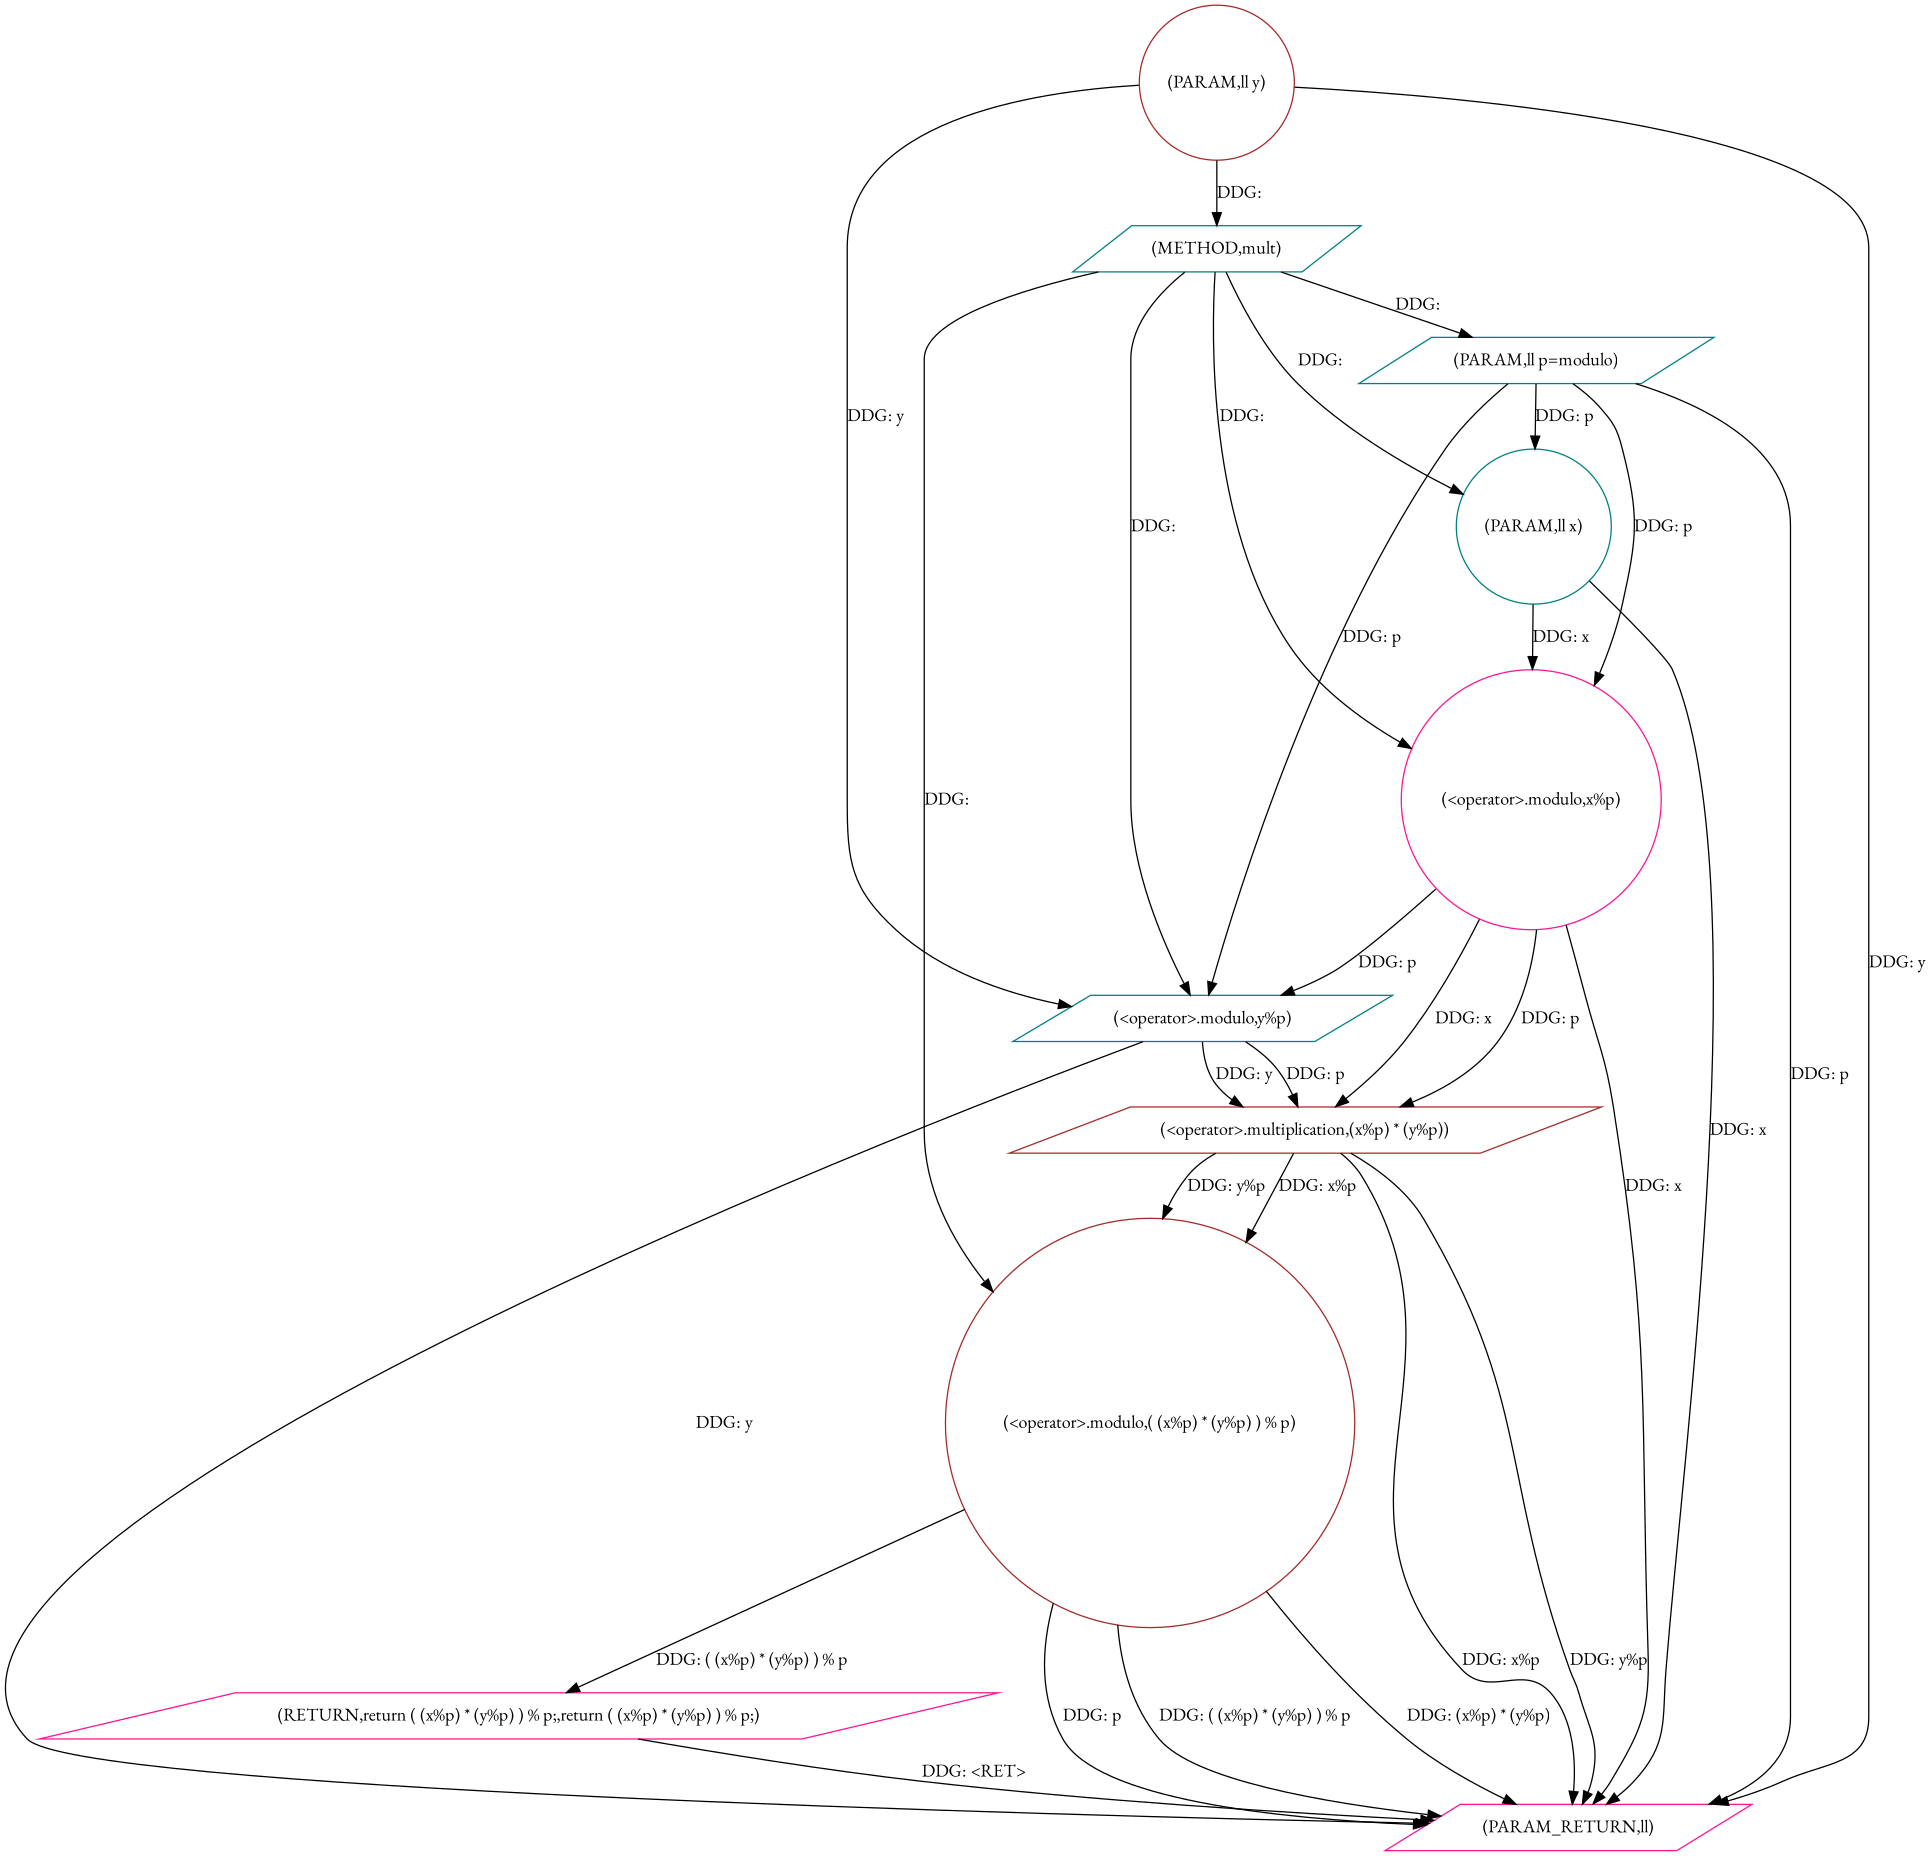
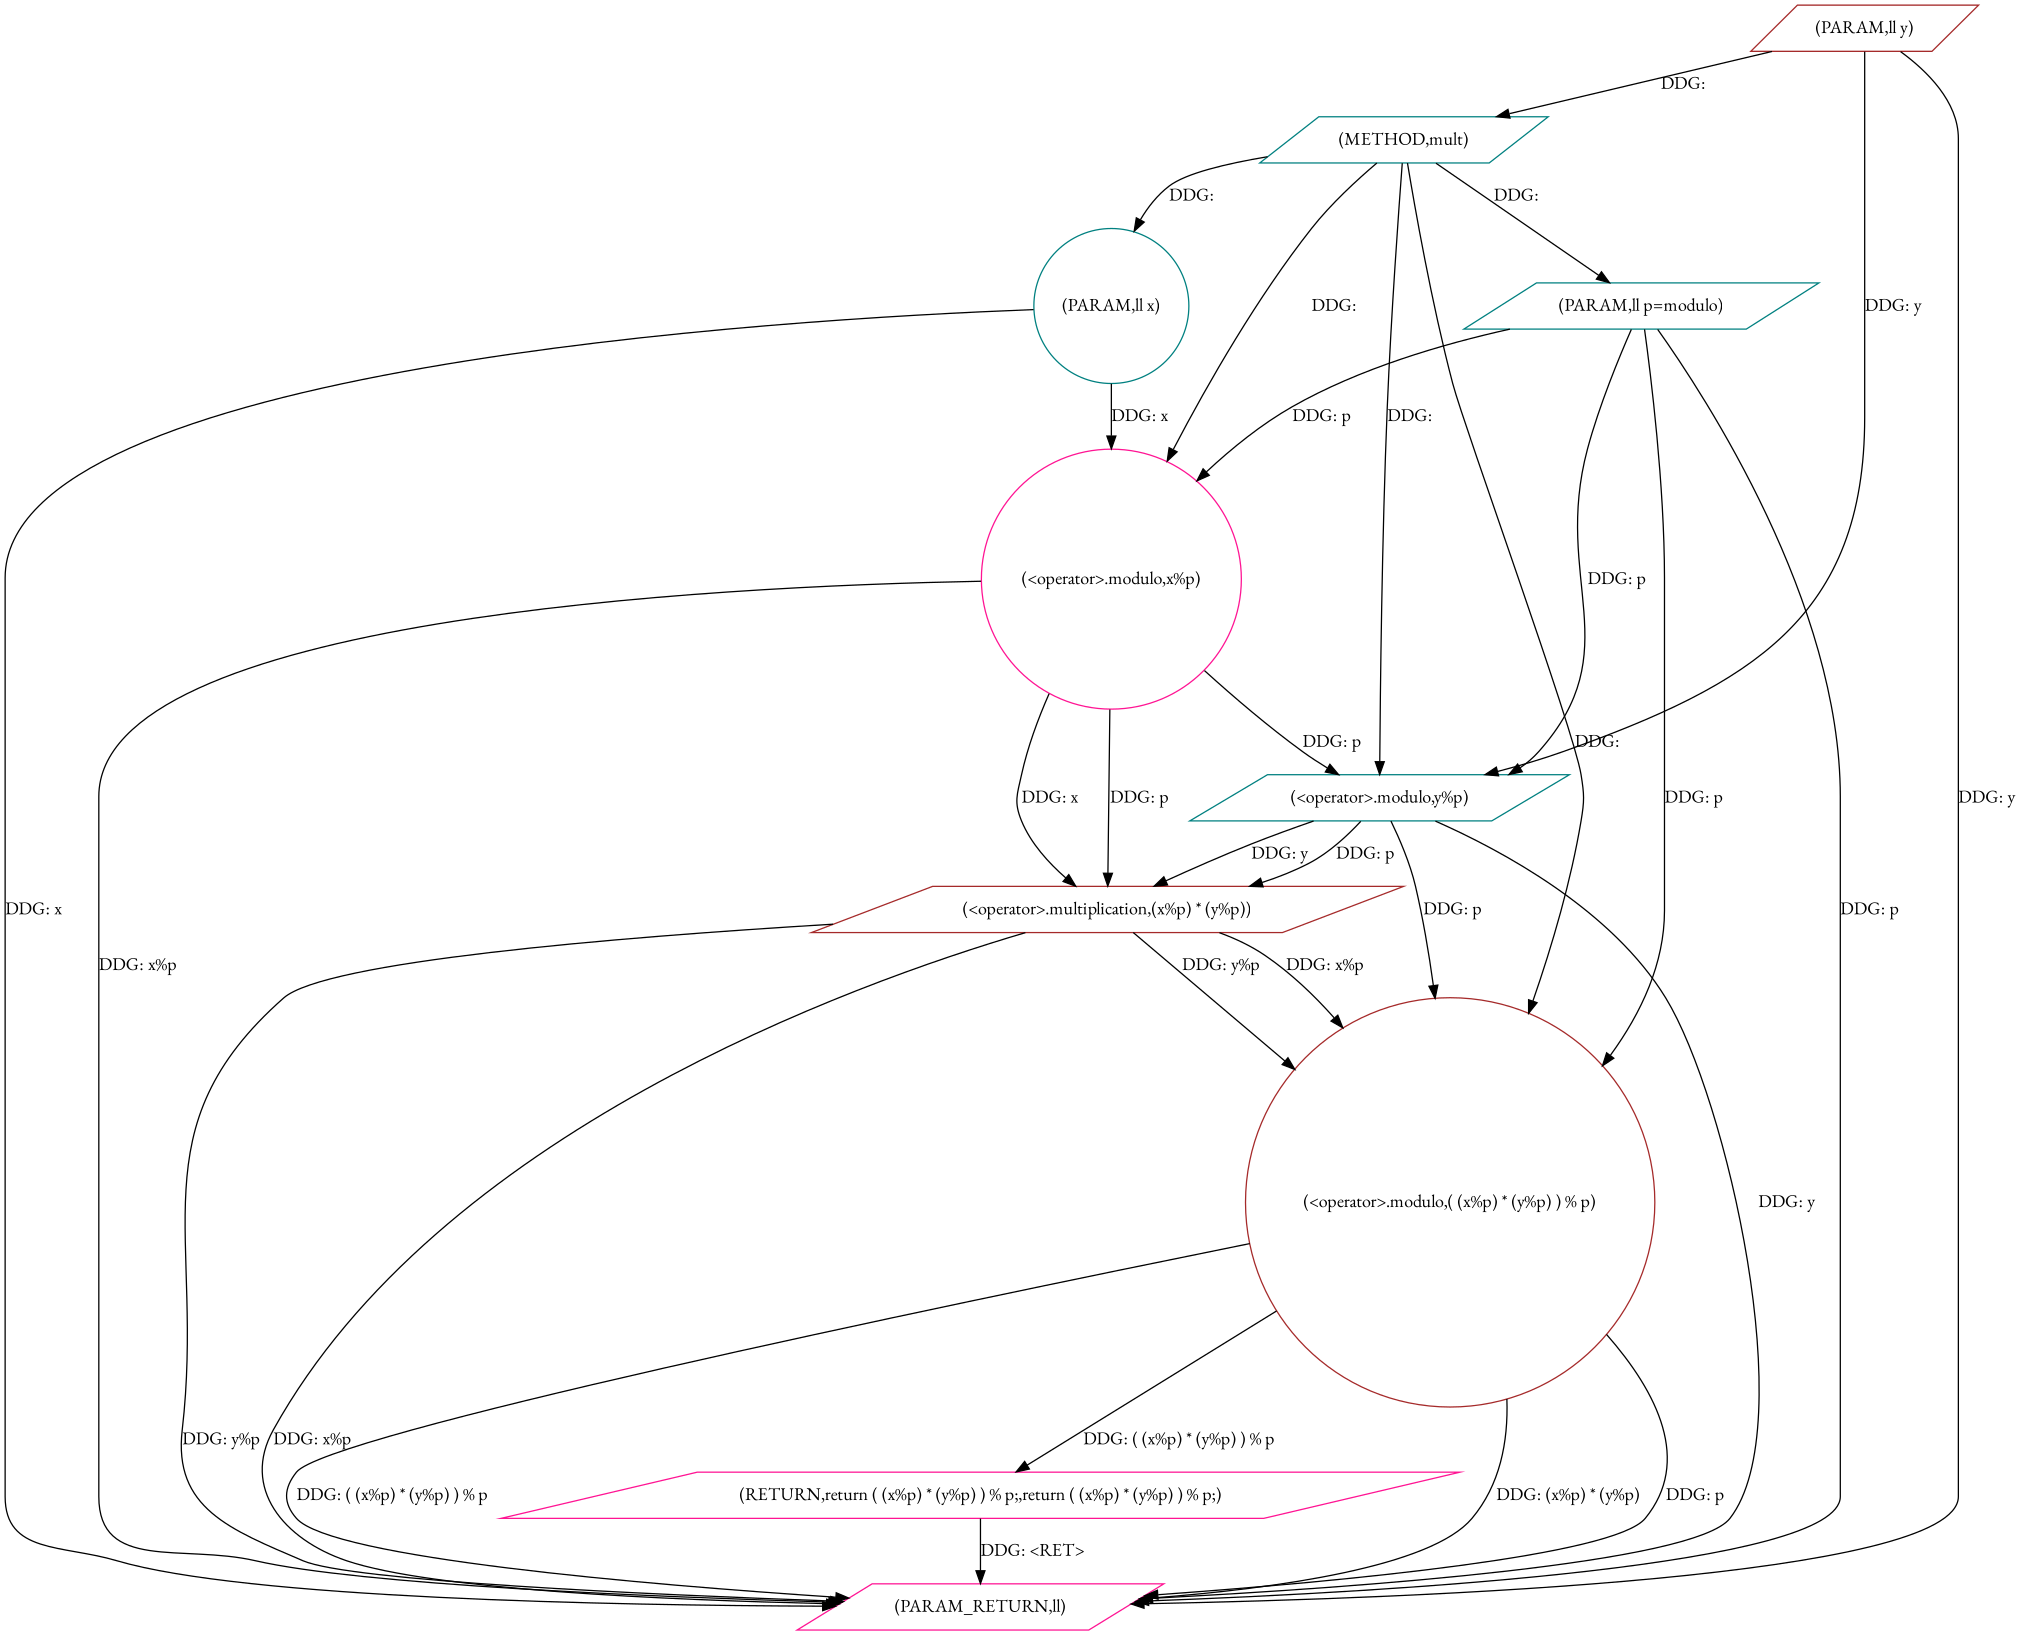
(1217, 83) -> (1865, 28)
(1536, 410) -> (1664, 698)
none -> (1419, 901)
(1654, 1186) -> (138, 965)
